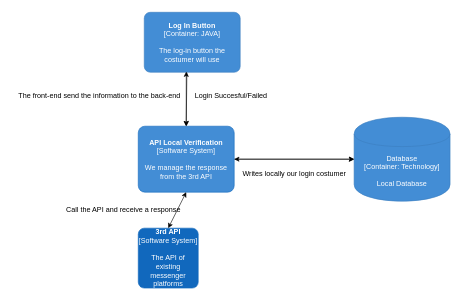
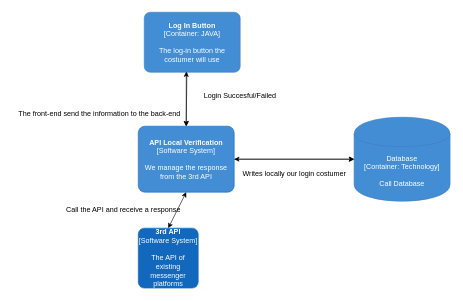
(99, 96) -> (99, 114)
(231, 96) -> (240, 96)
(402, 171) -> (402, 171)
